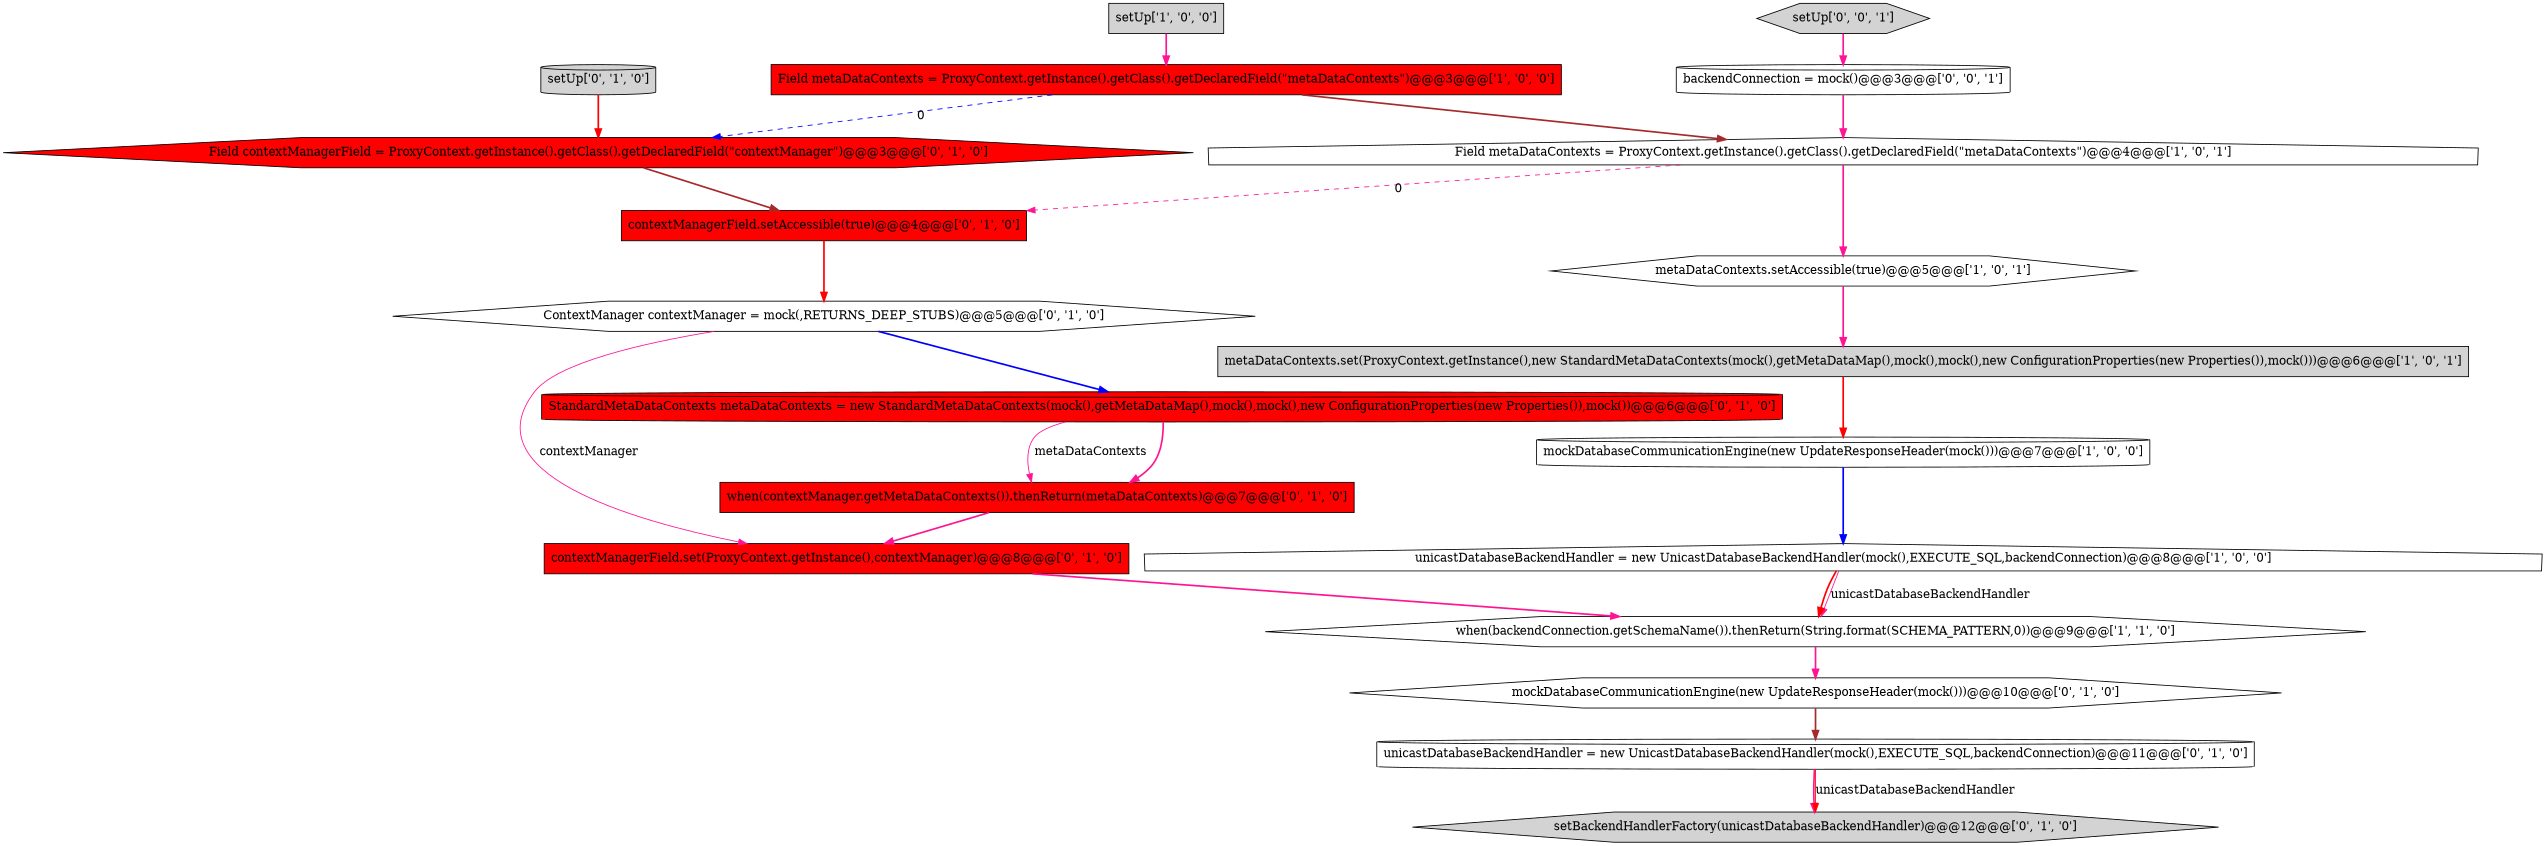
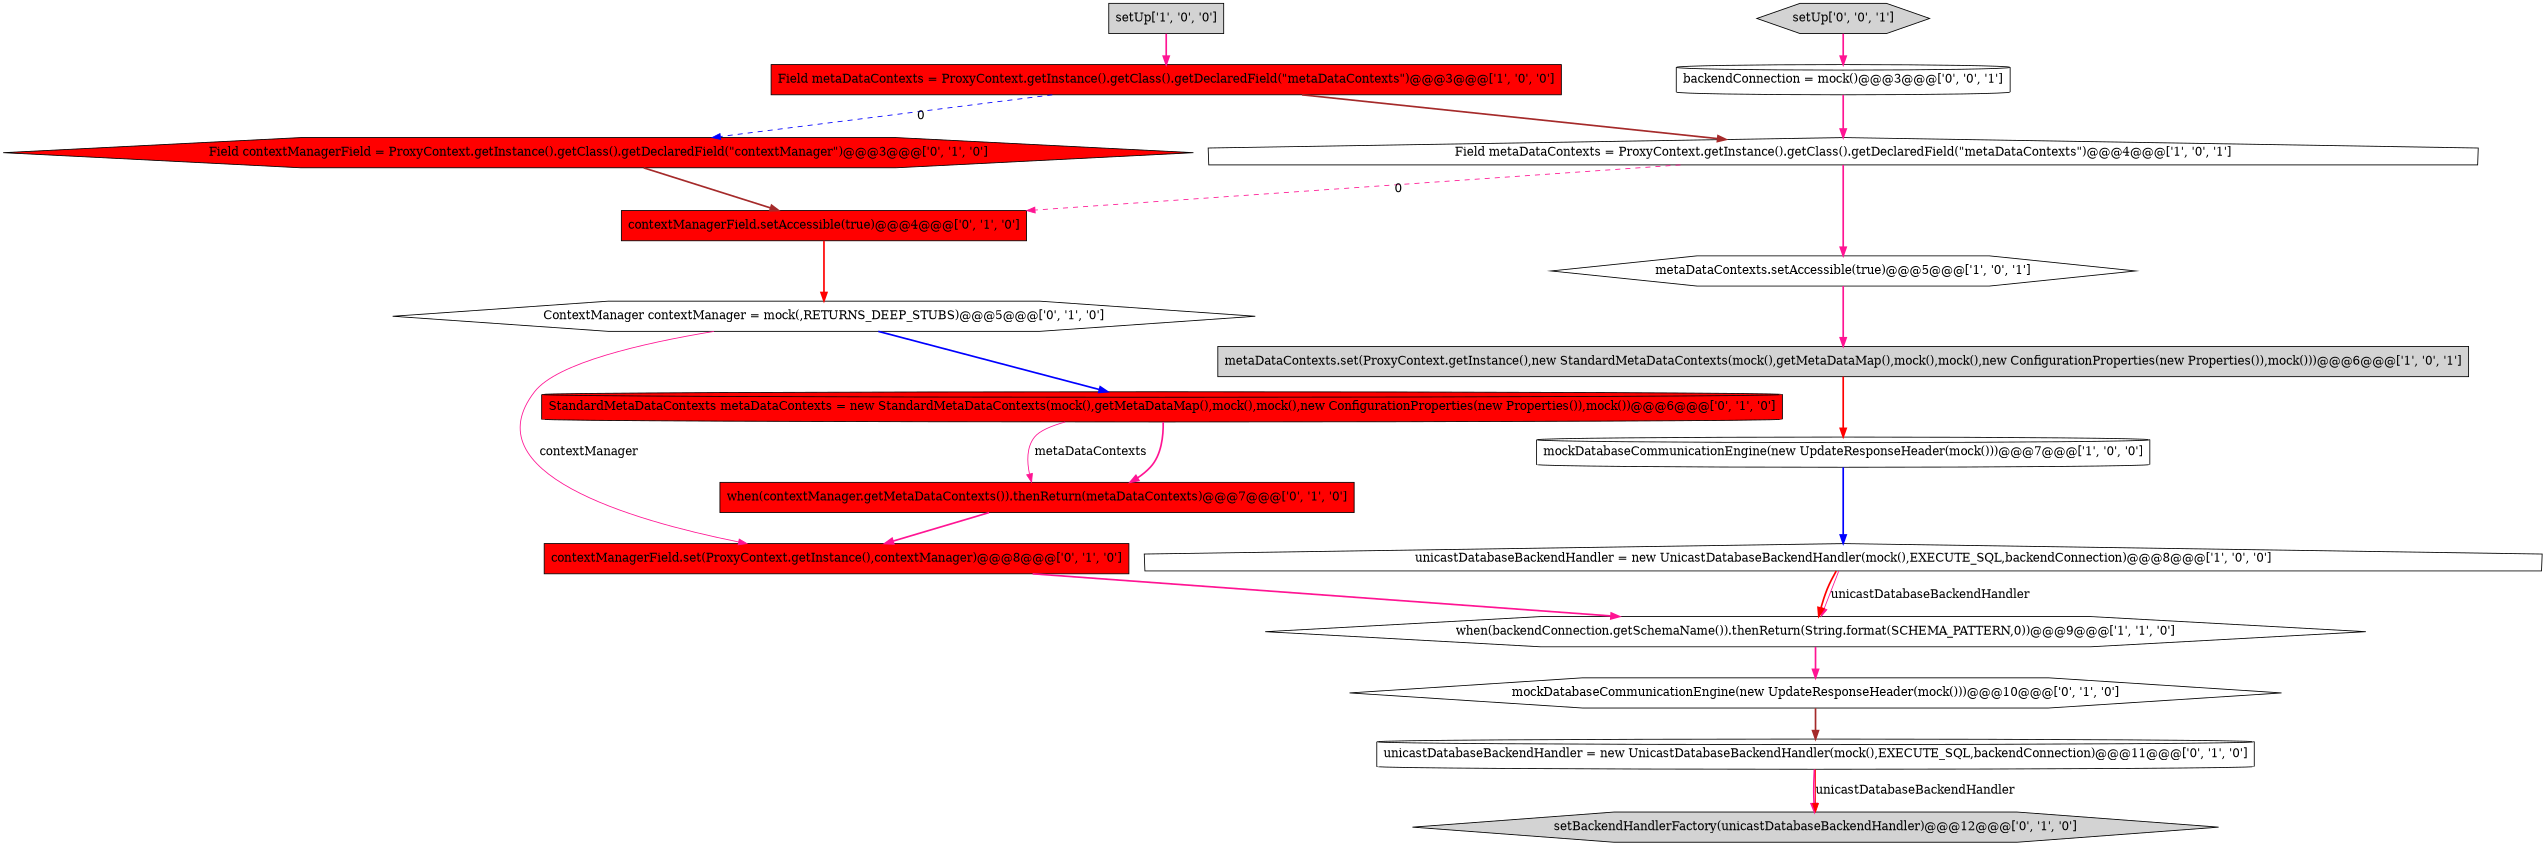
(598, 80) -> none
